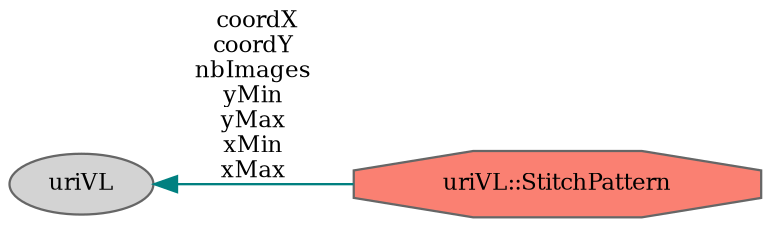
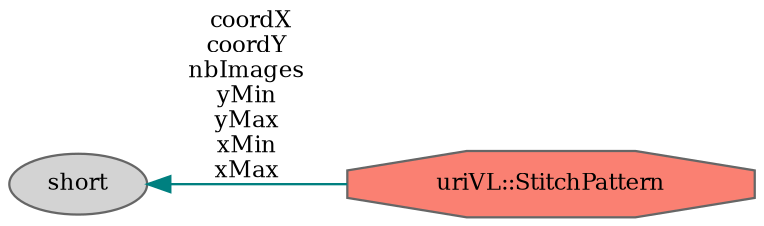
(81, 184) -> (78, 184)
